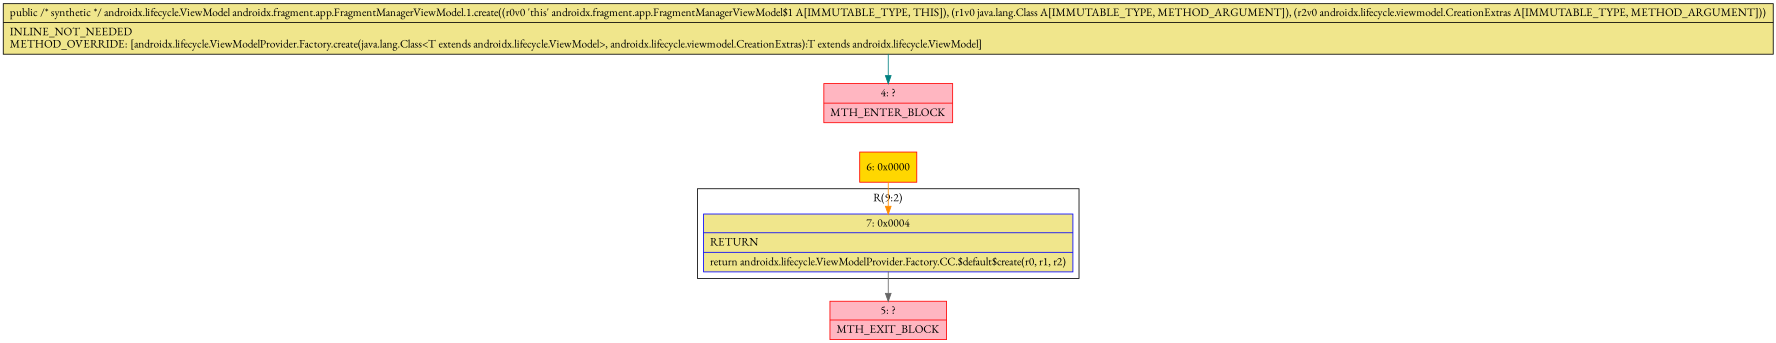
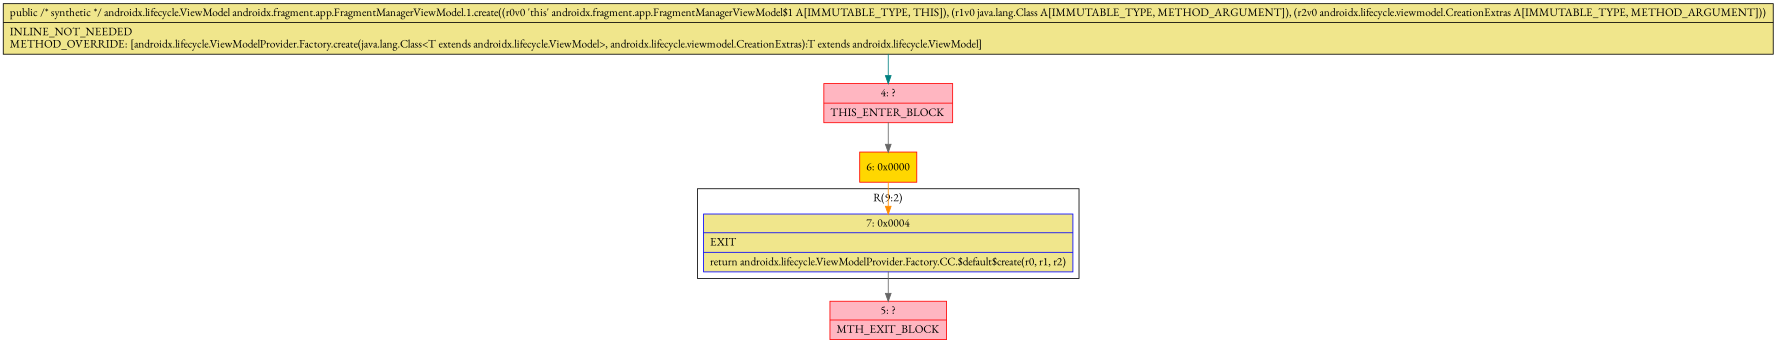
(888, 113) -> (887, 113)
none -> (888, 133)
(735, 242) -> (724, 242)
